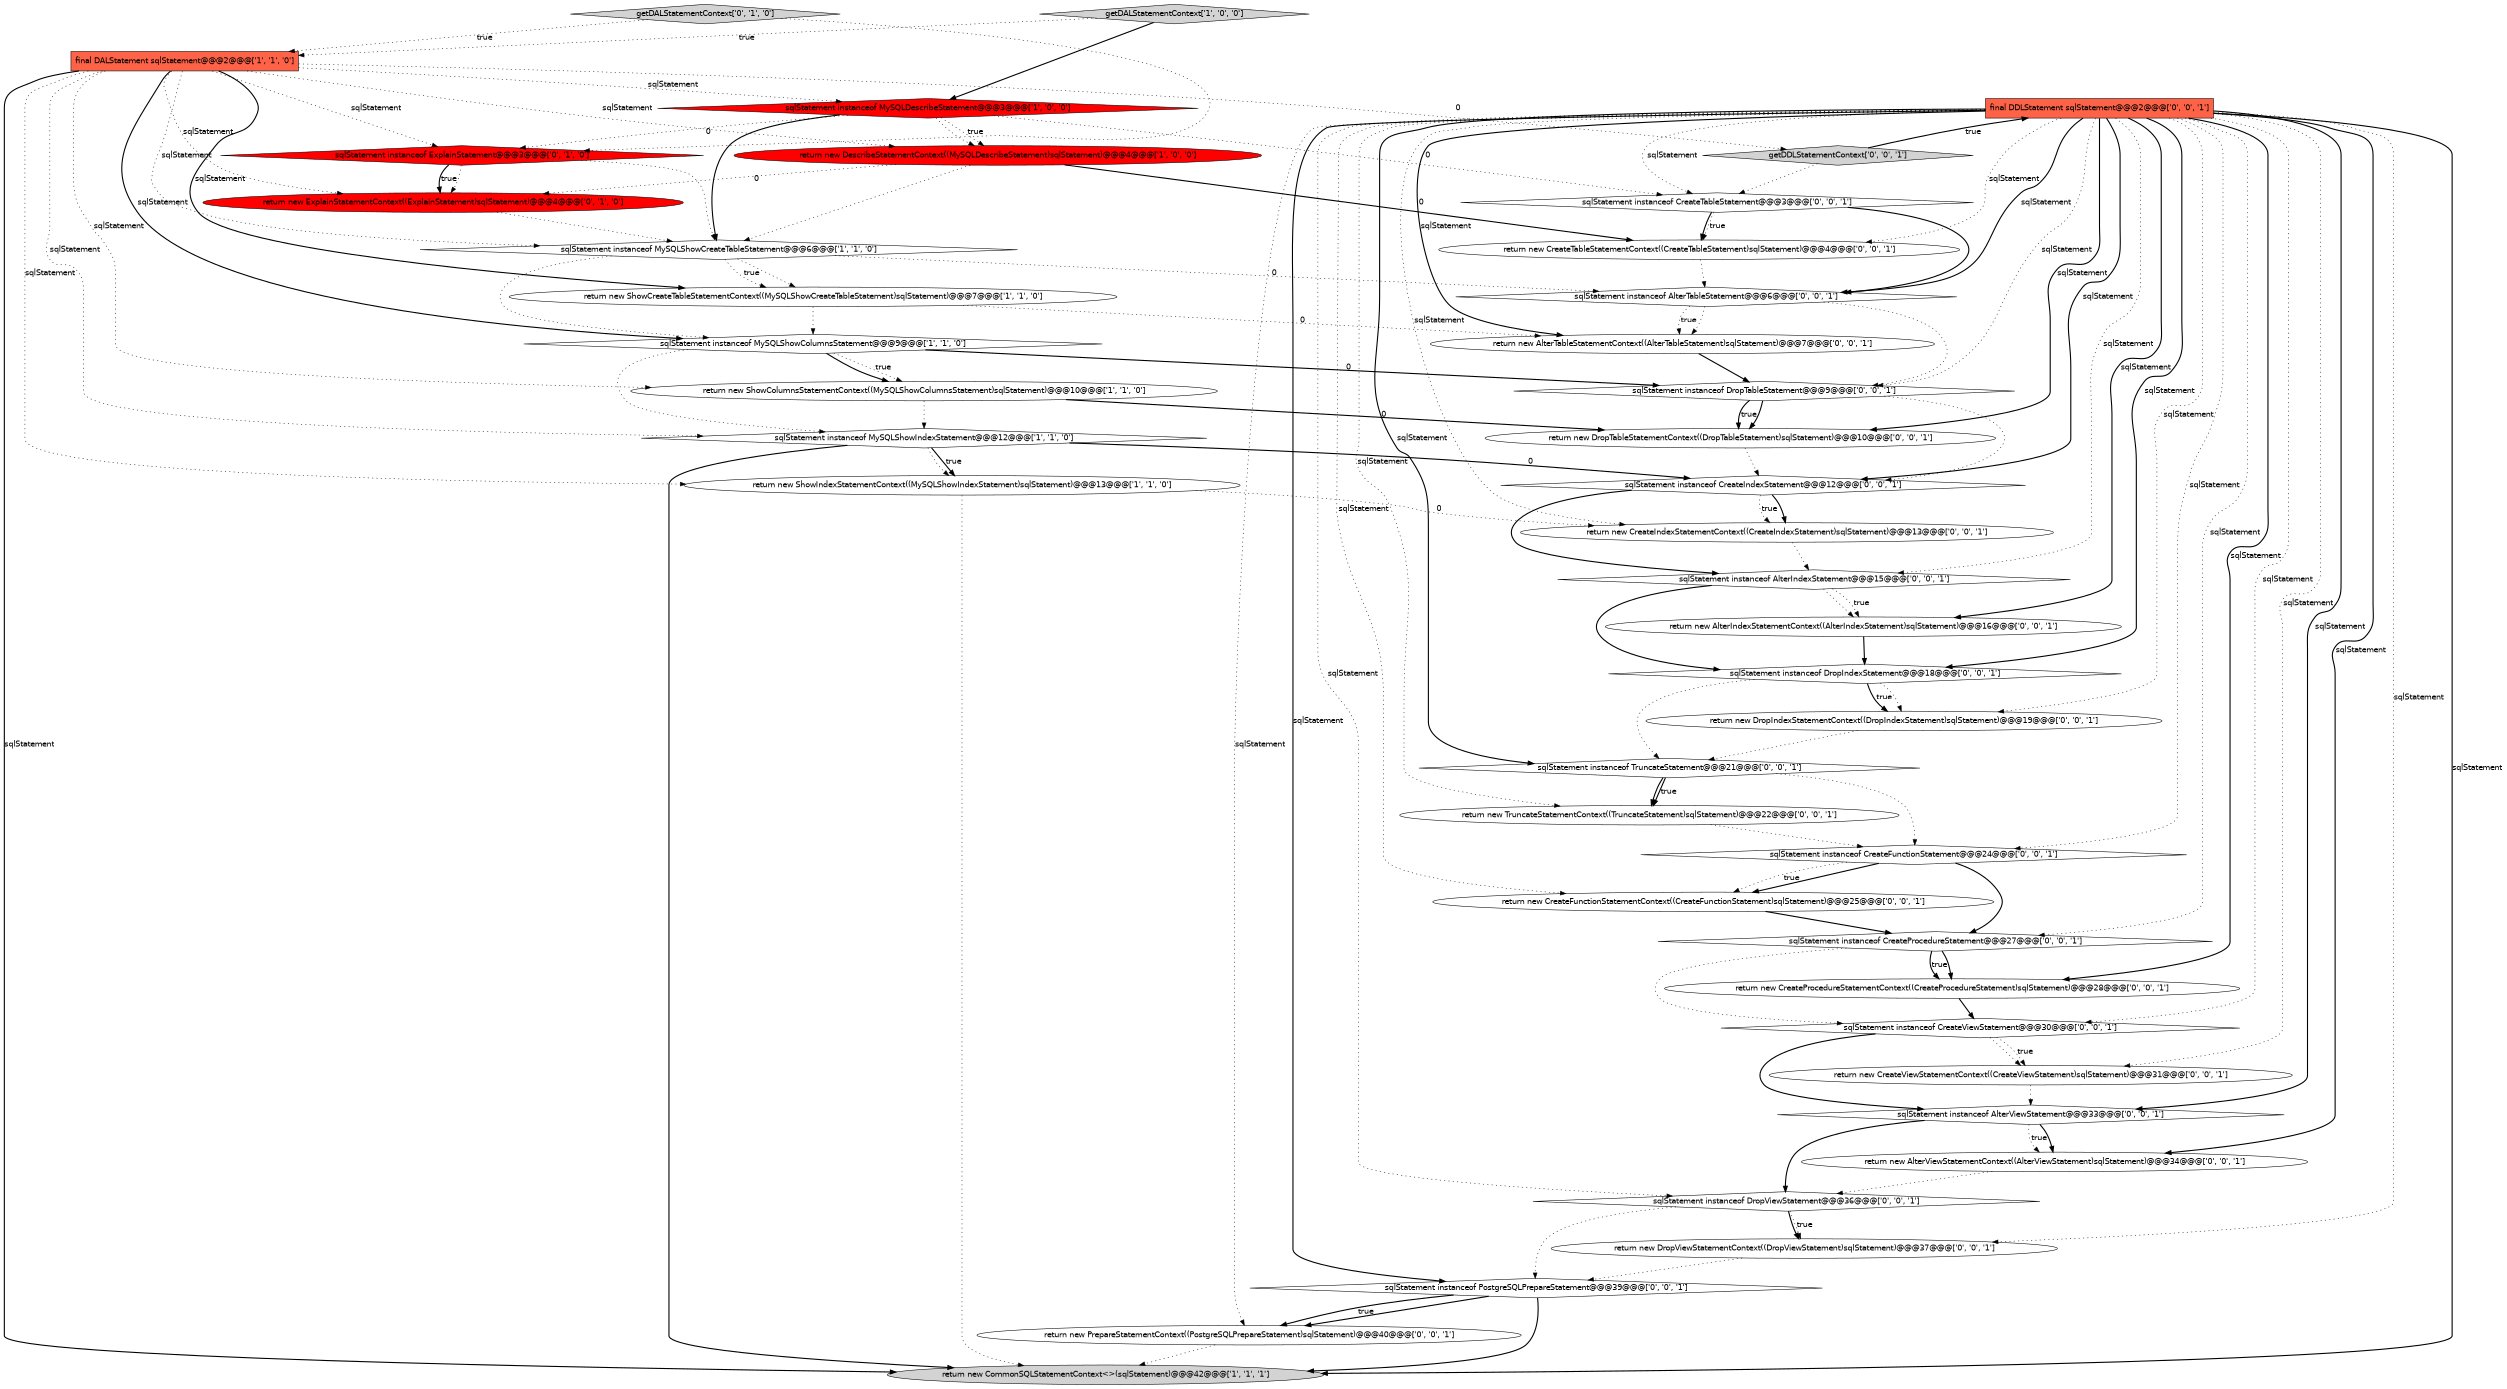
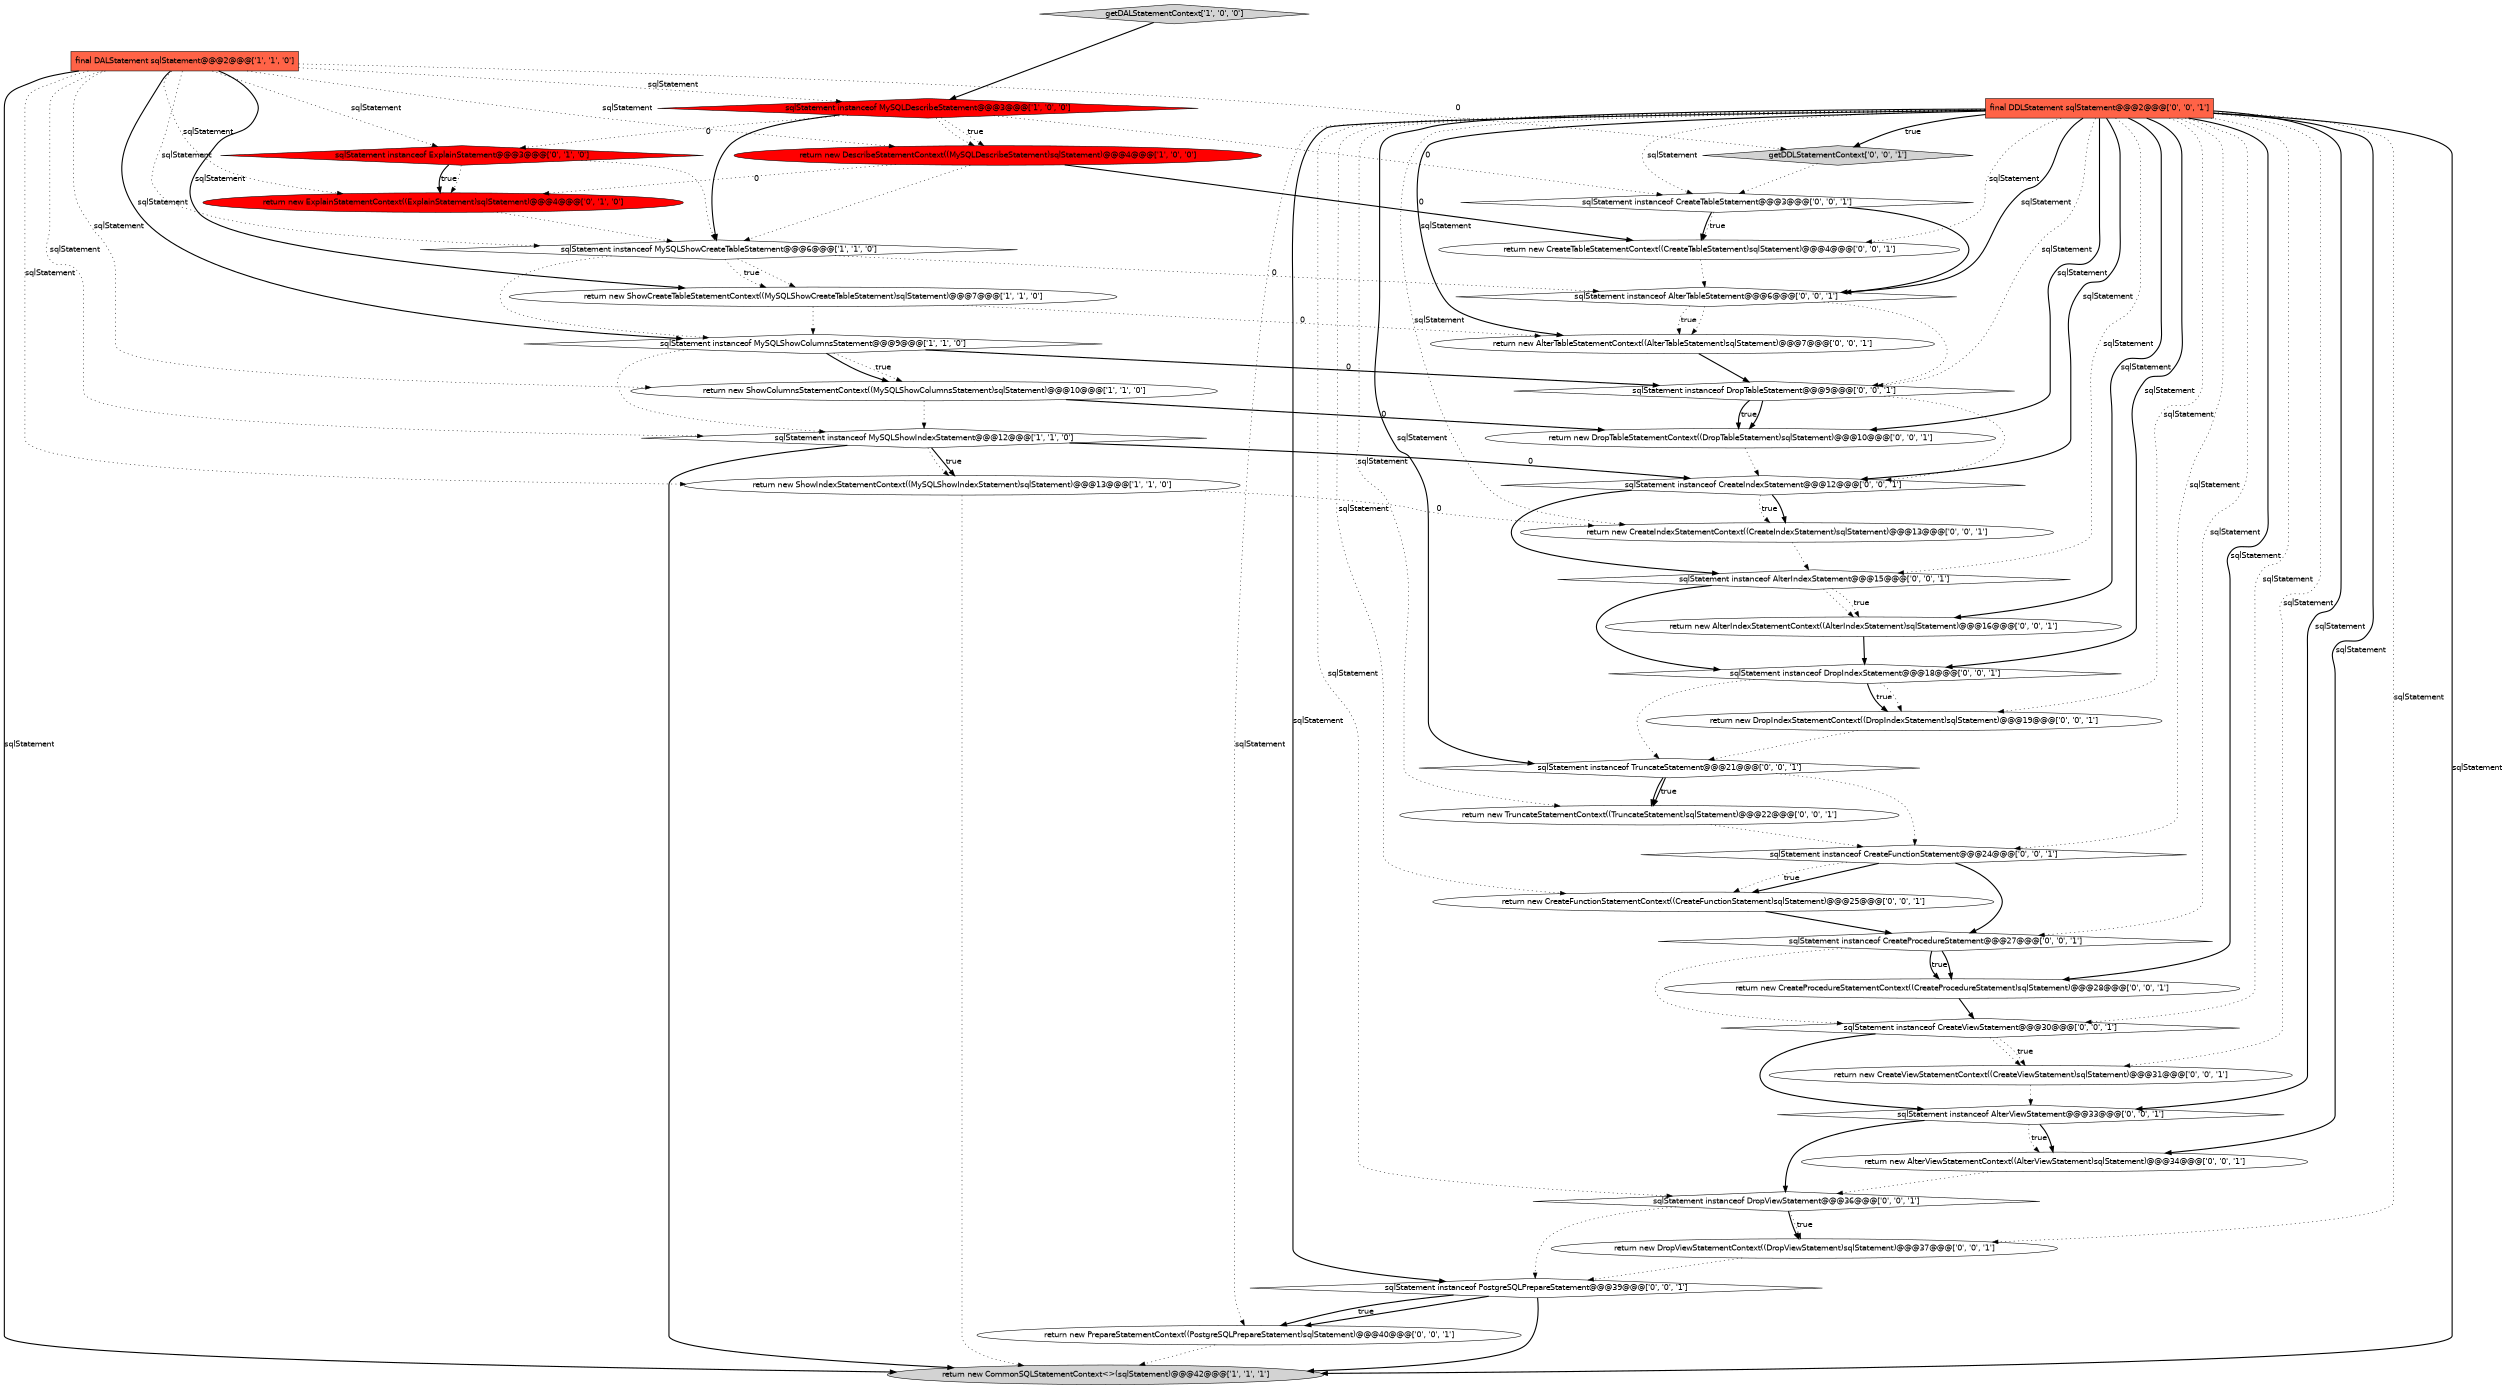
(705, 14) -> none
(700, 37) -> none
(1945, 132) -> (1921, 124)
